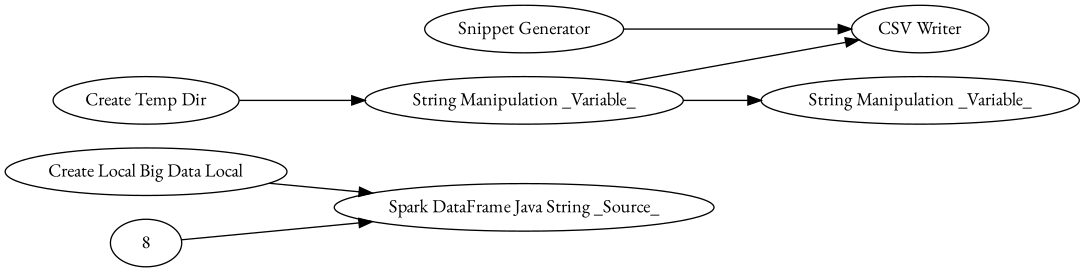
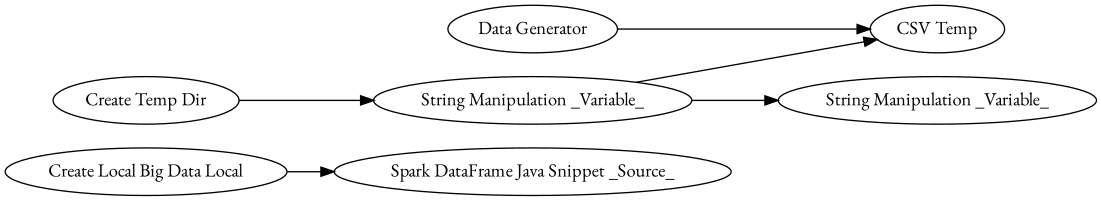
(524, 29) -> (533, 29)
(920, 29) -> (937, 29)
(524, 207) -> (533, 172)
(146, 243) -> none
